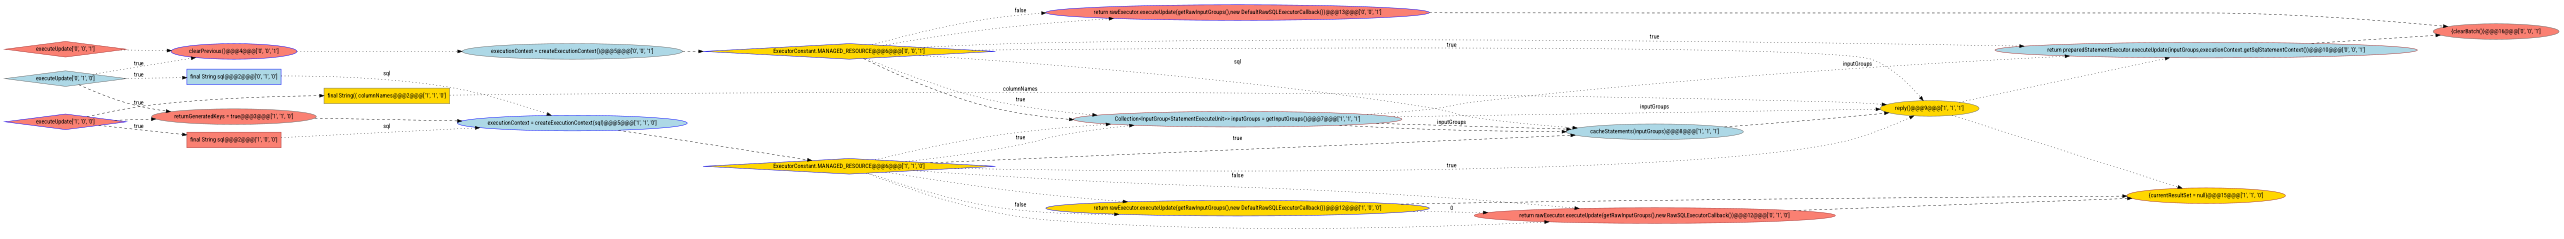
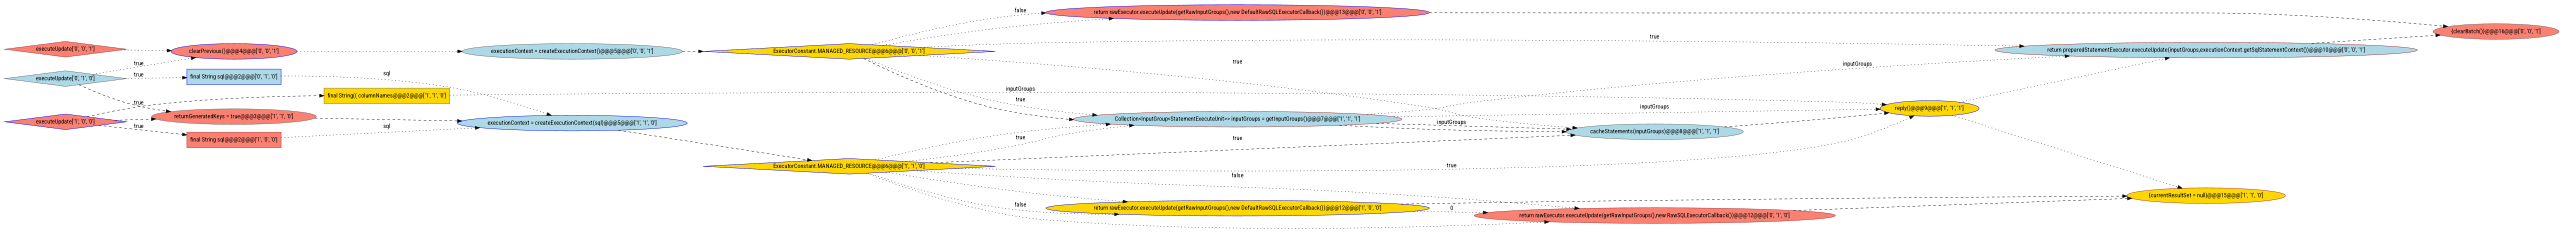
(1453, 48) -> none
(1238, 62) -> (1238, 62)
(1021, 89) -> (1021, 89)
(1930, 108) -> (1930, 108)
